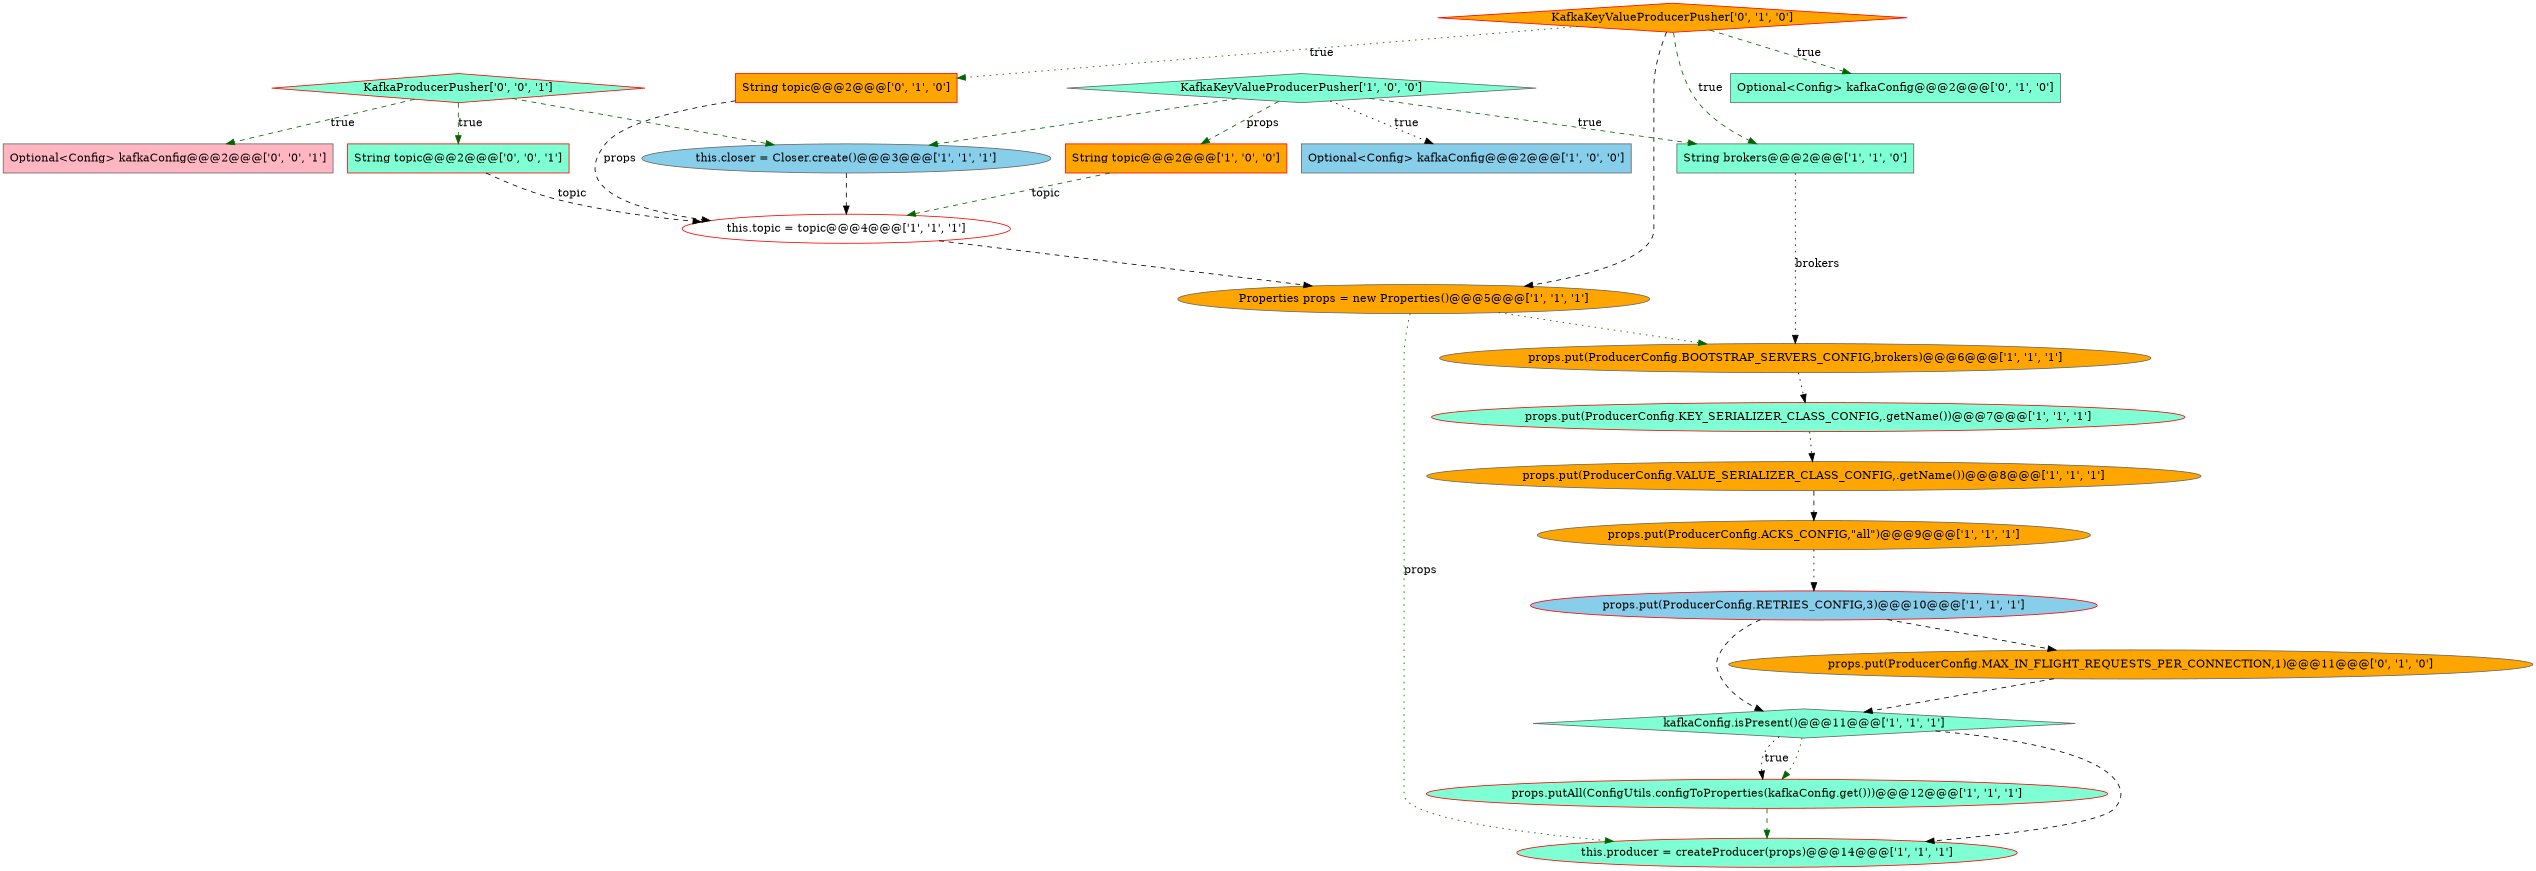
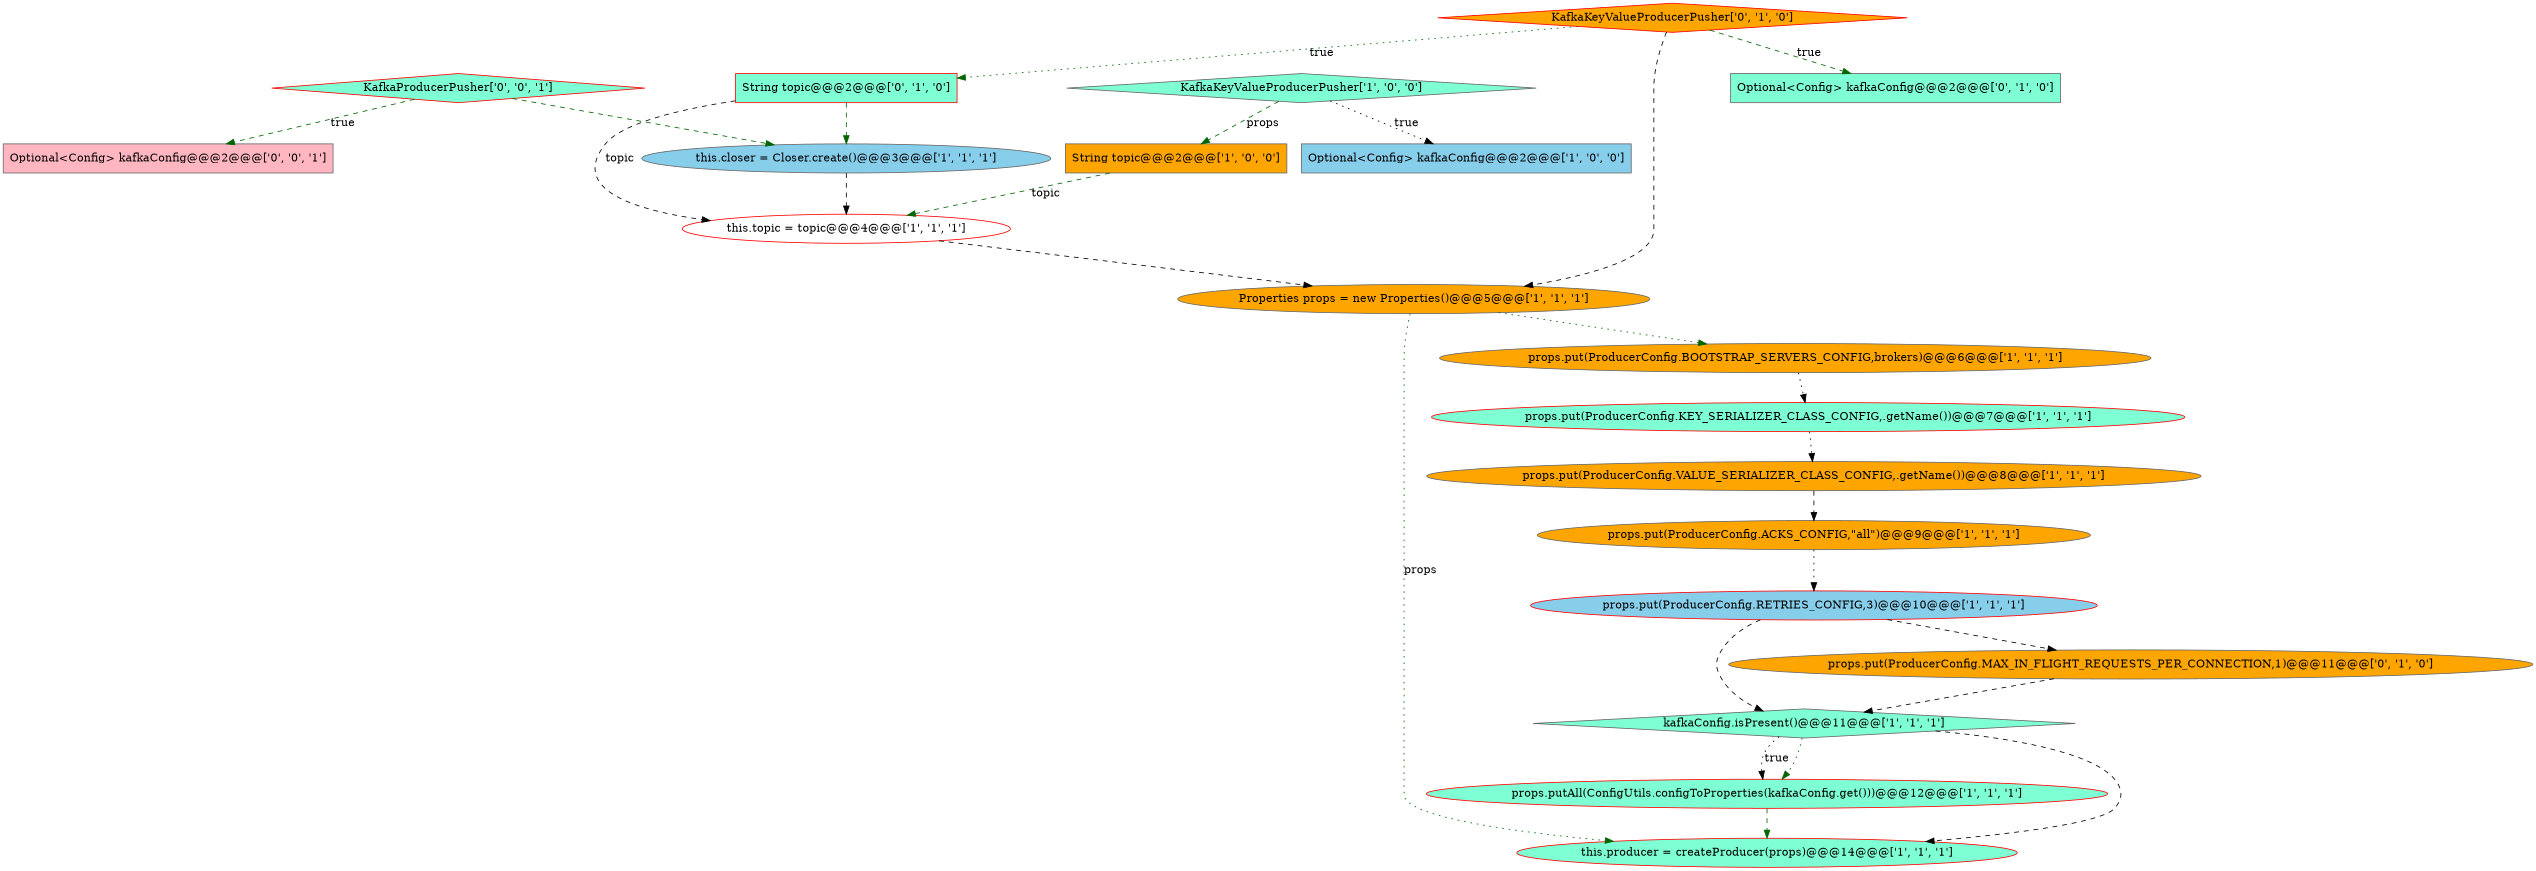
(846, 88) -> (846, 88)
(1087, 121) -> (846, 119)
(458, 158) -> none
(620, 158) -> (620, 158)
(1176, 158) -> (1176, 158)
(1795, 158) -> none
